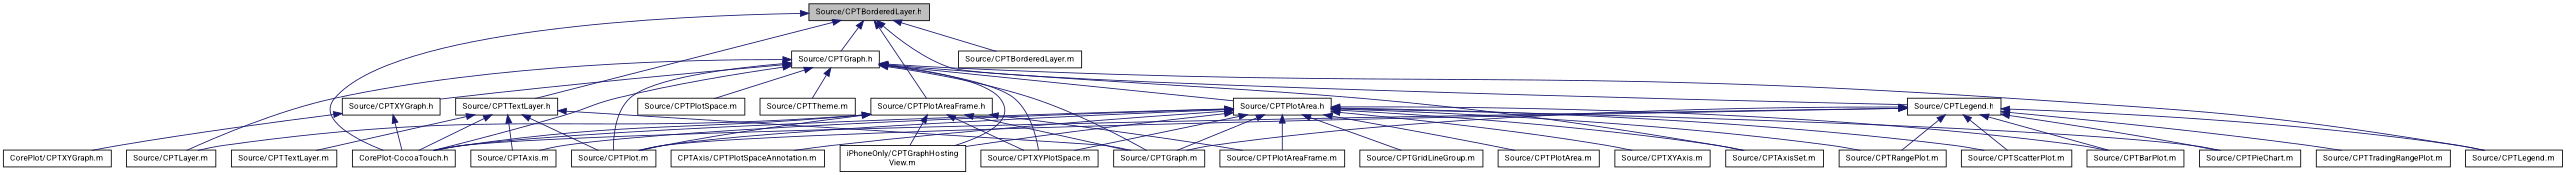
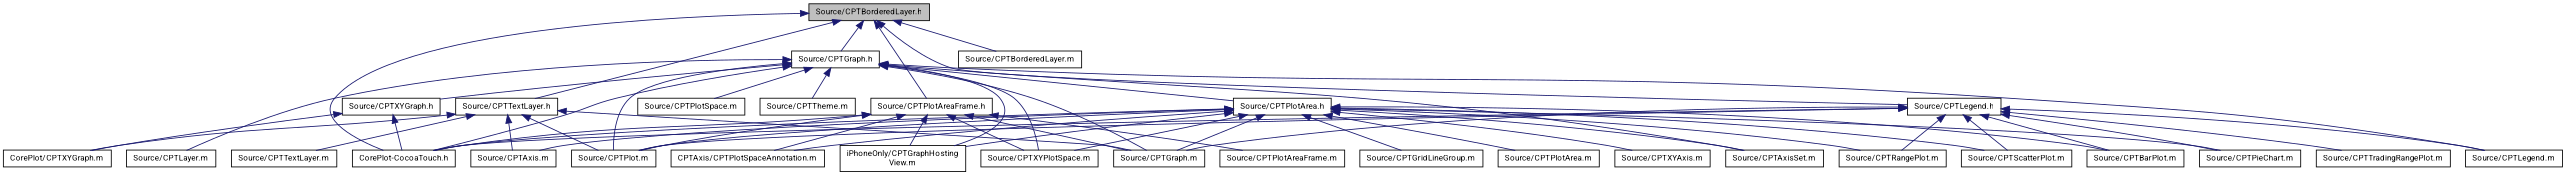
(563, 124) -> (805, 142)
(1282, 131) -> none
(451, 134) -> (268, 129)
